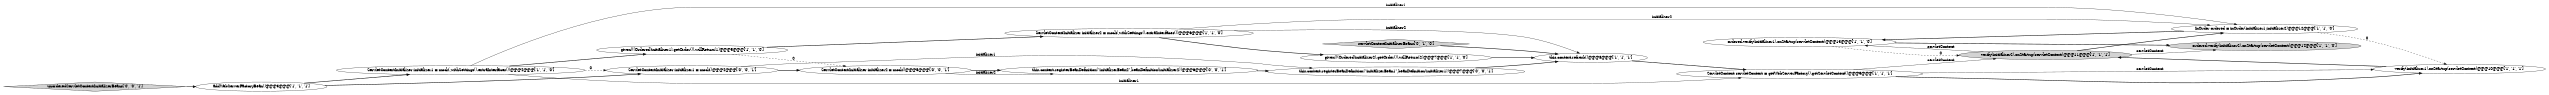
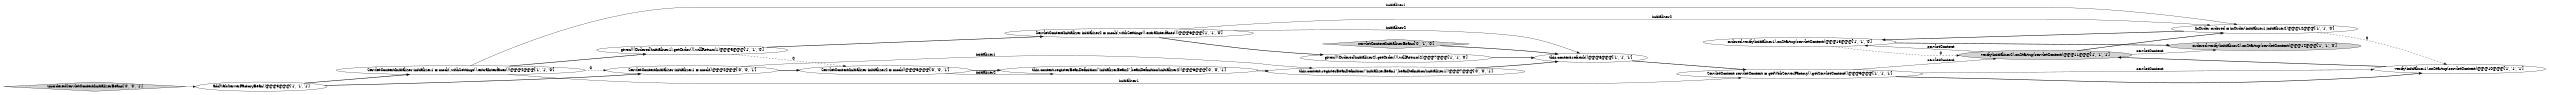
(190, 87) -> (190, 87)
